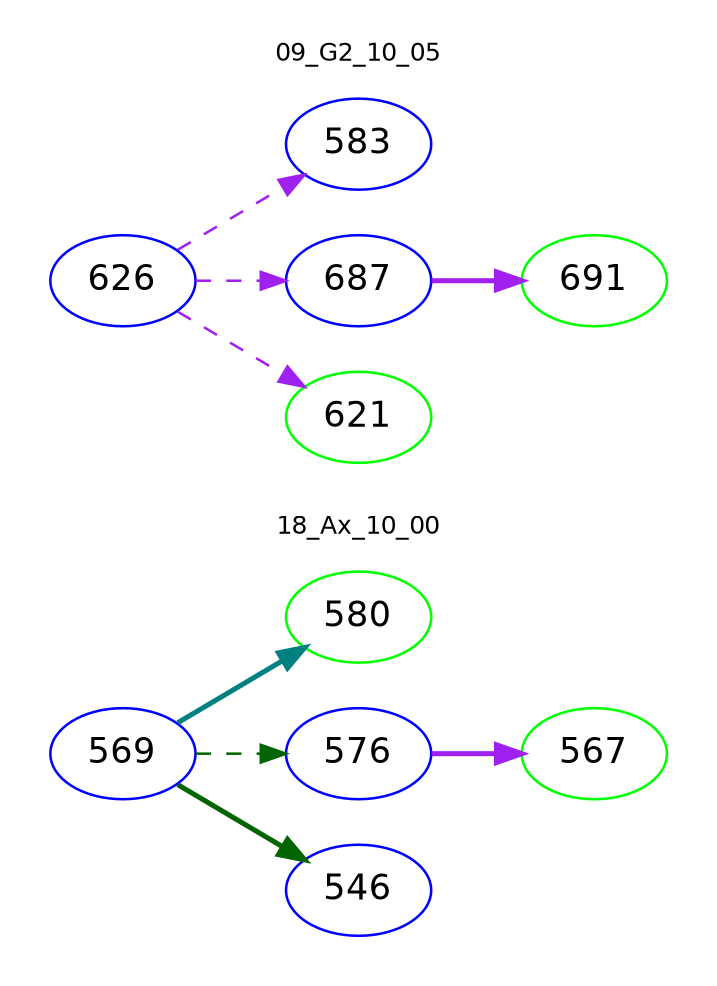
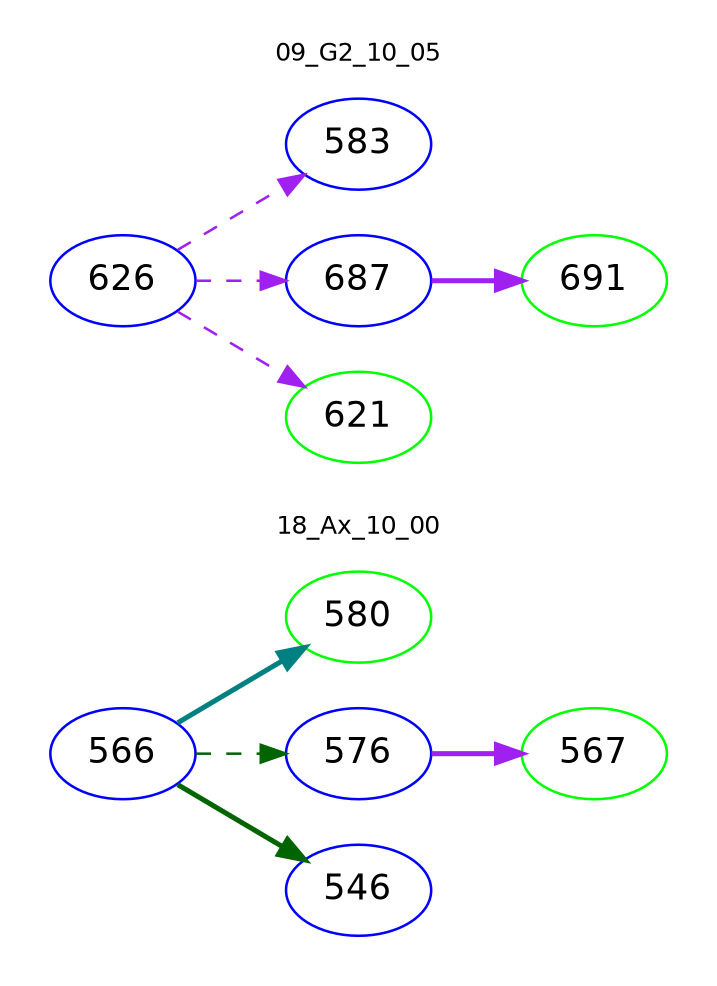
(123, 754) -> (123, 754)
